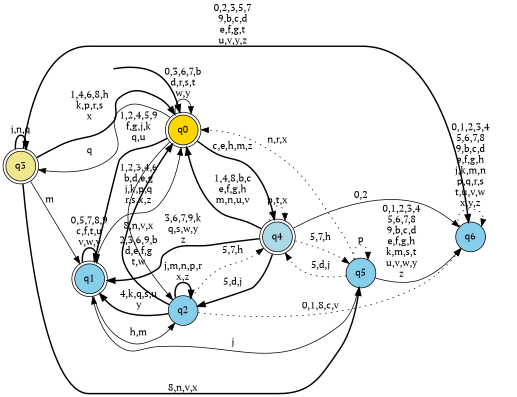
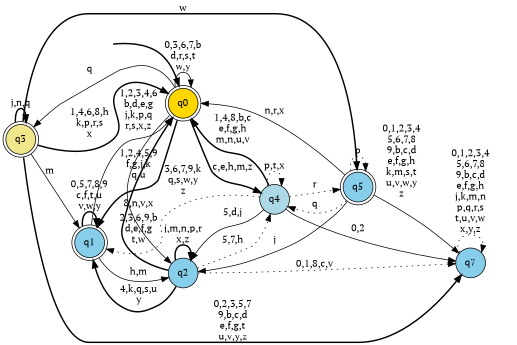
(299, 173) -> (282, 127)
(277, 237) -> (275, 199)
(321, 237) -> (315, 185)
(471, 237) -> (471, 263)
(180, 246) -> (173, 210)
(321, 265) -> (315, 204)
(361, 273) -> (358, 187)
(247, 290) -> (227, 227)
(228, 350) -> (283, 249)
(183, 388) -> (183, 8)
